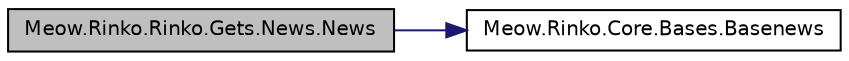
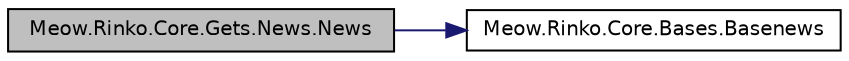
(201, 30) -> (201, 30)
